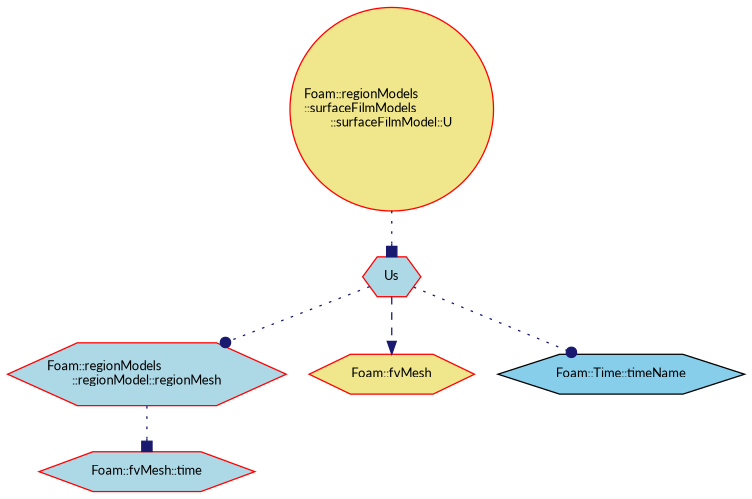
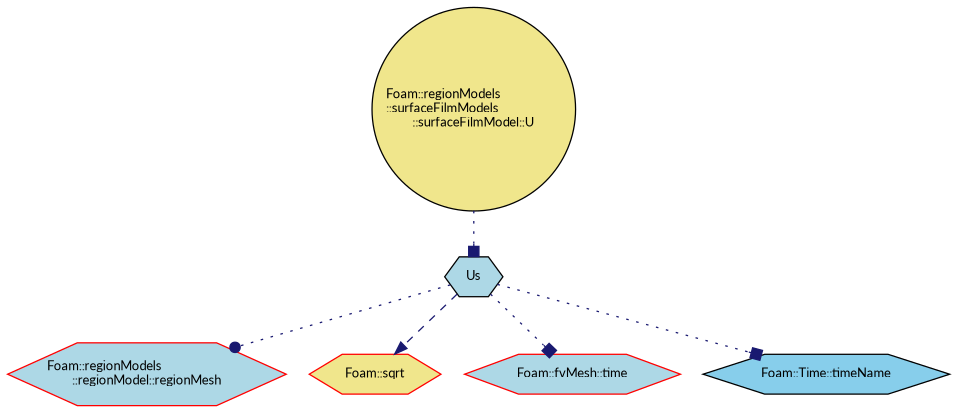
(392, 109) -> (474, 109)
(392, 277) -> (474, 277)
(490, 319) -> (623, 318)
(392, 374) -> (375, 374)
(147, 422) -> (517, 320)
